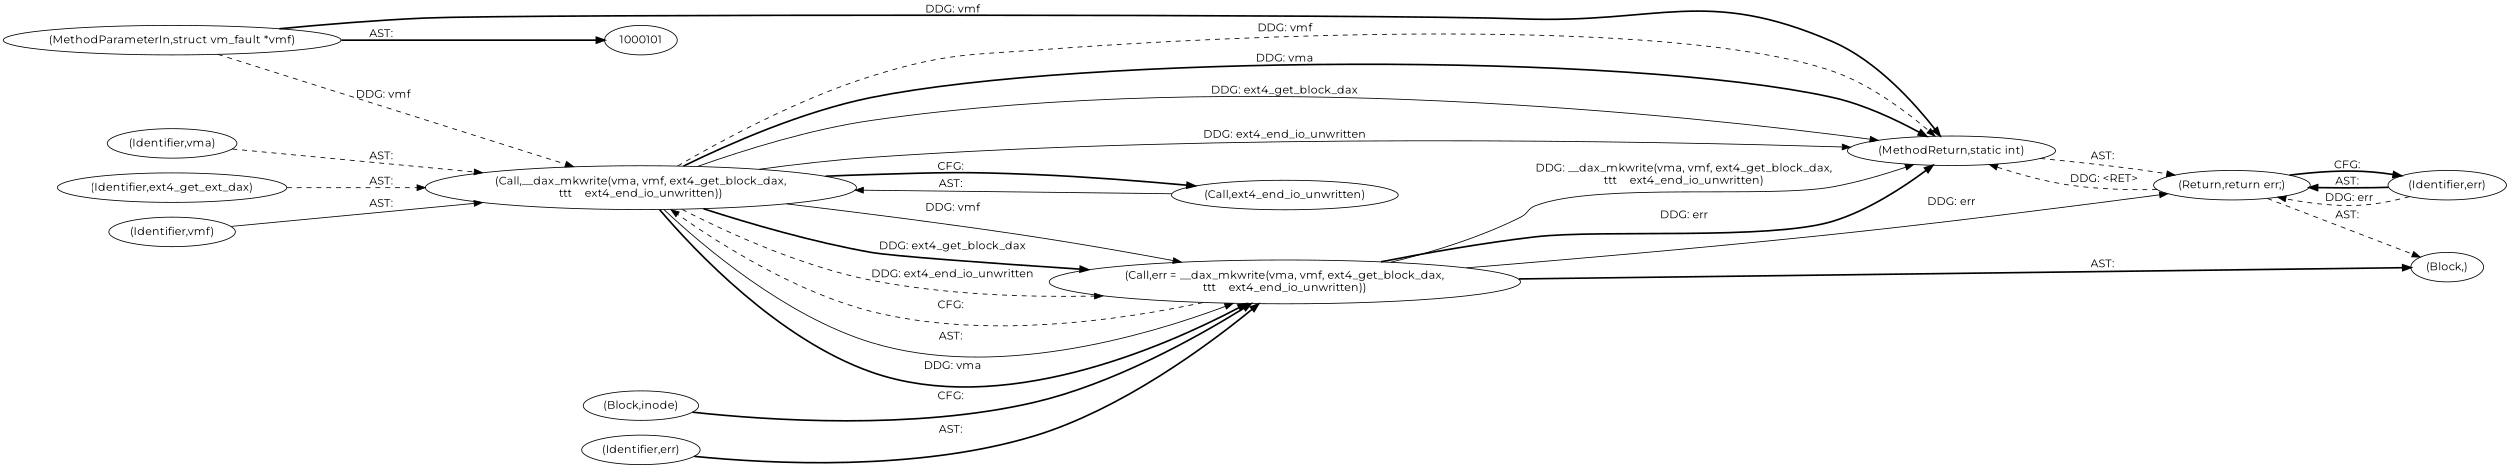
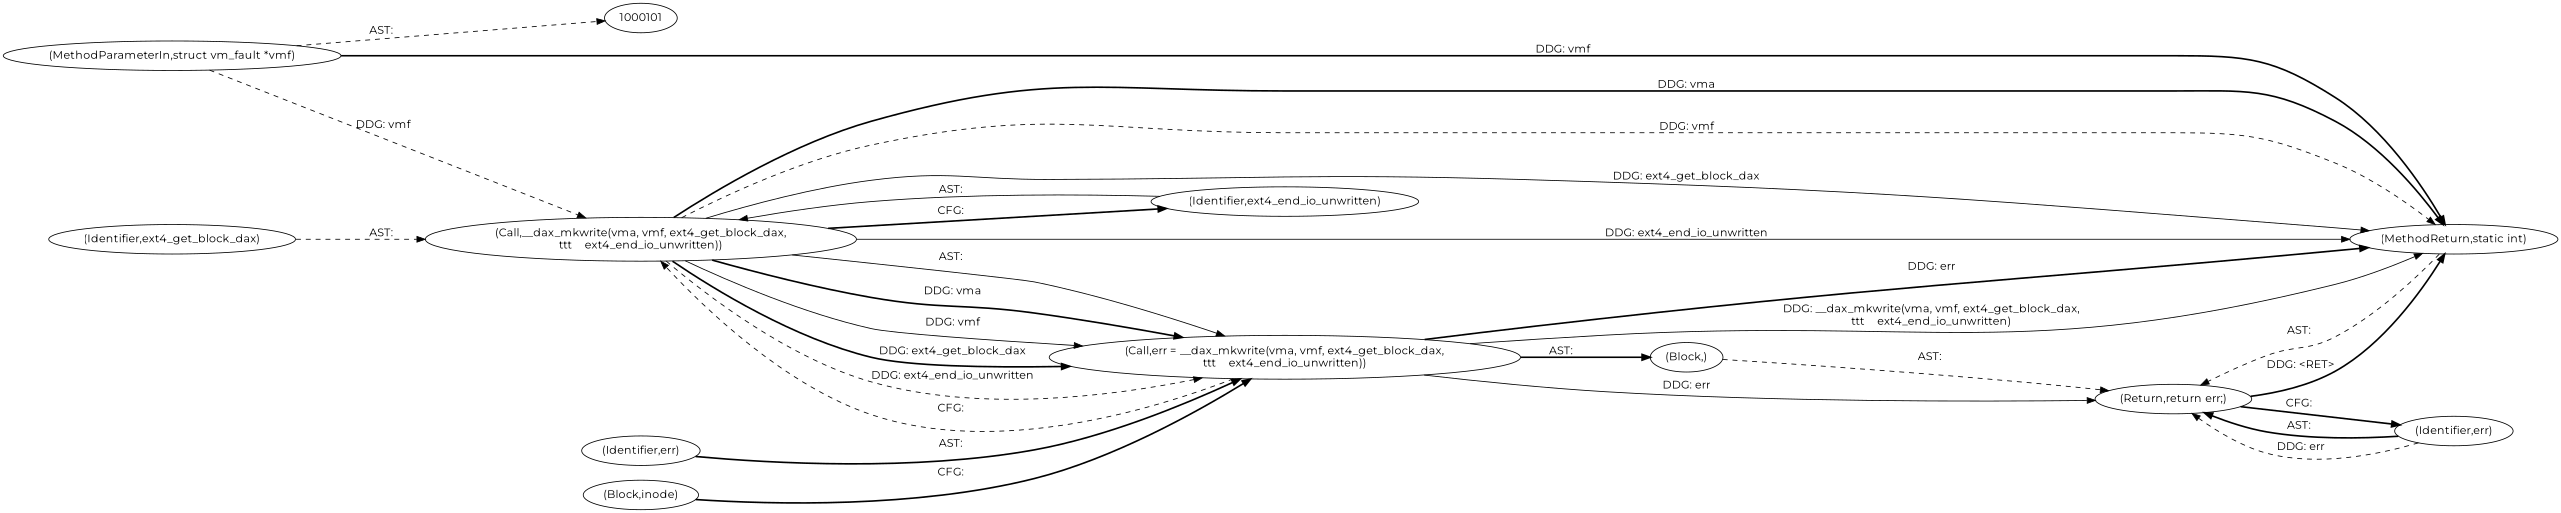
(469, 40) -> (447, 34)
(172, 143) -> none
(2076, 186) -> (2362, 353)
(172, 188) -> (172, 239)
(1285, 195) -> (1285, 202)
(2340, 226) -> (1912, 373)
(172, 232) -> none
